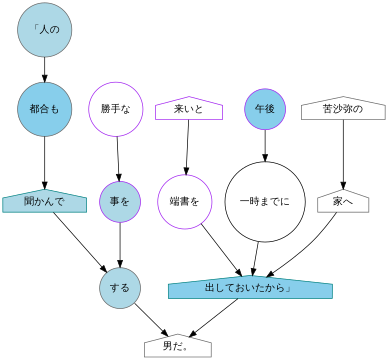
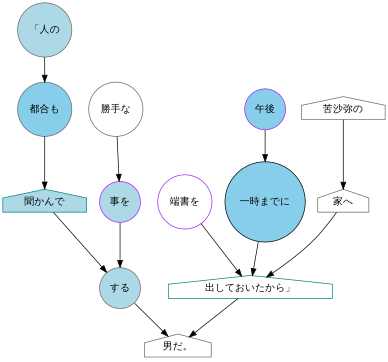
(116, 109) -> (116, 109)
(189, 109) -> none
(265, 202) -> (265, 202)
(250, 288) -> (250, 288)
